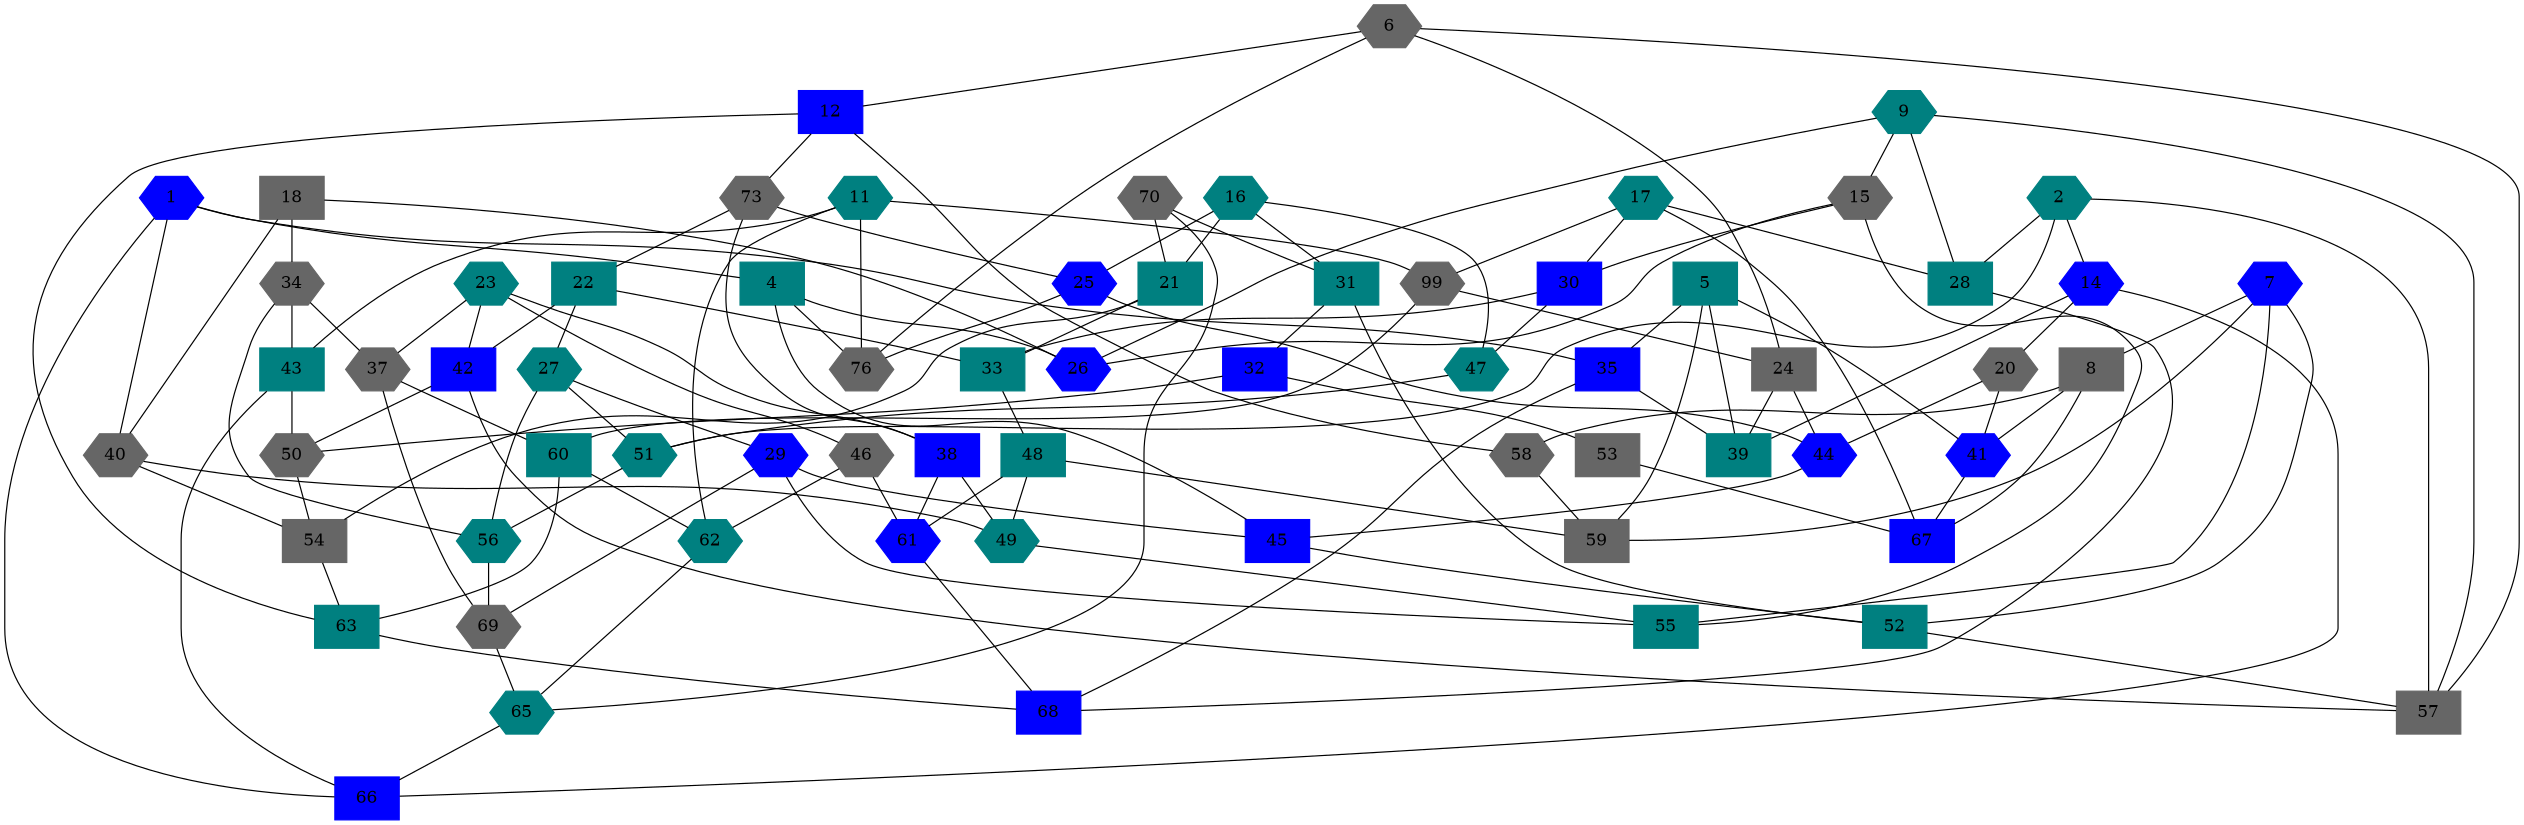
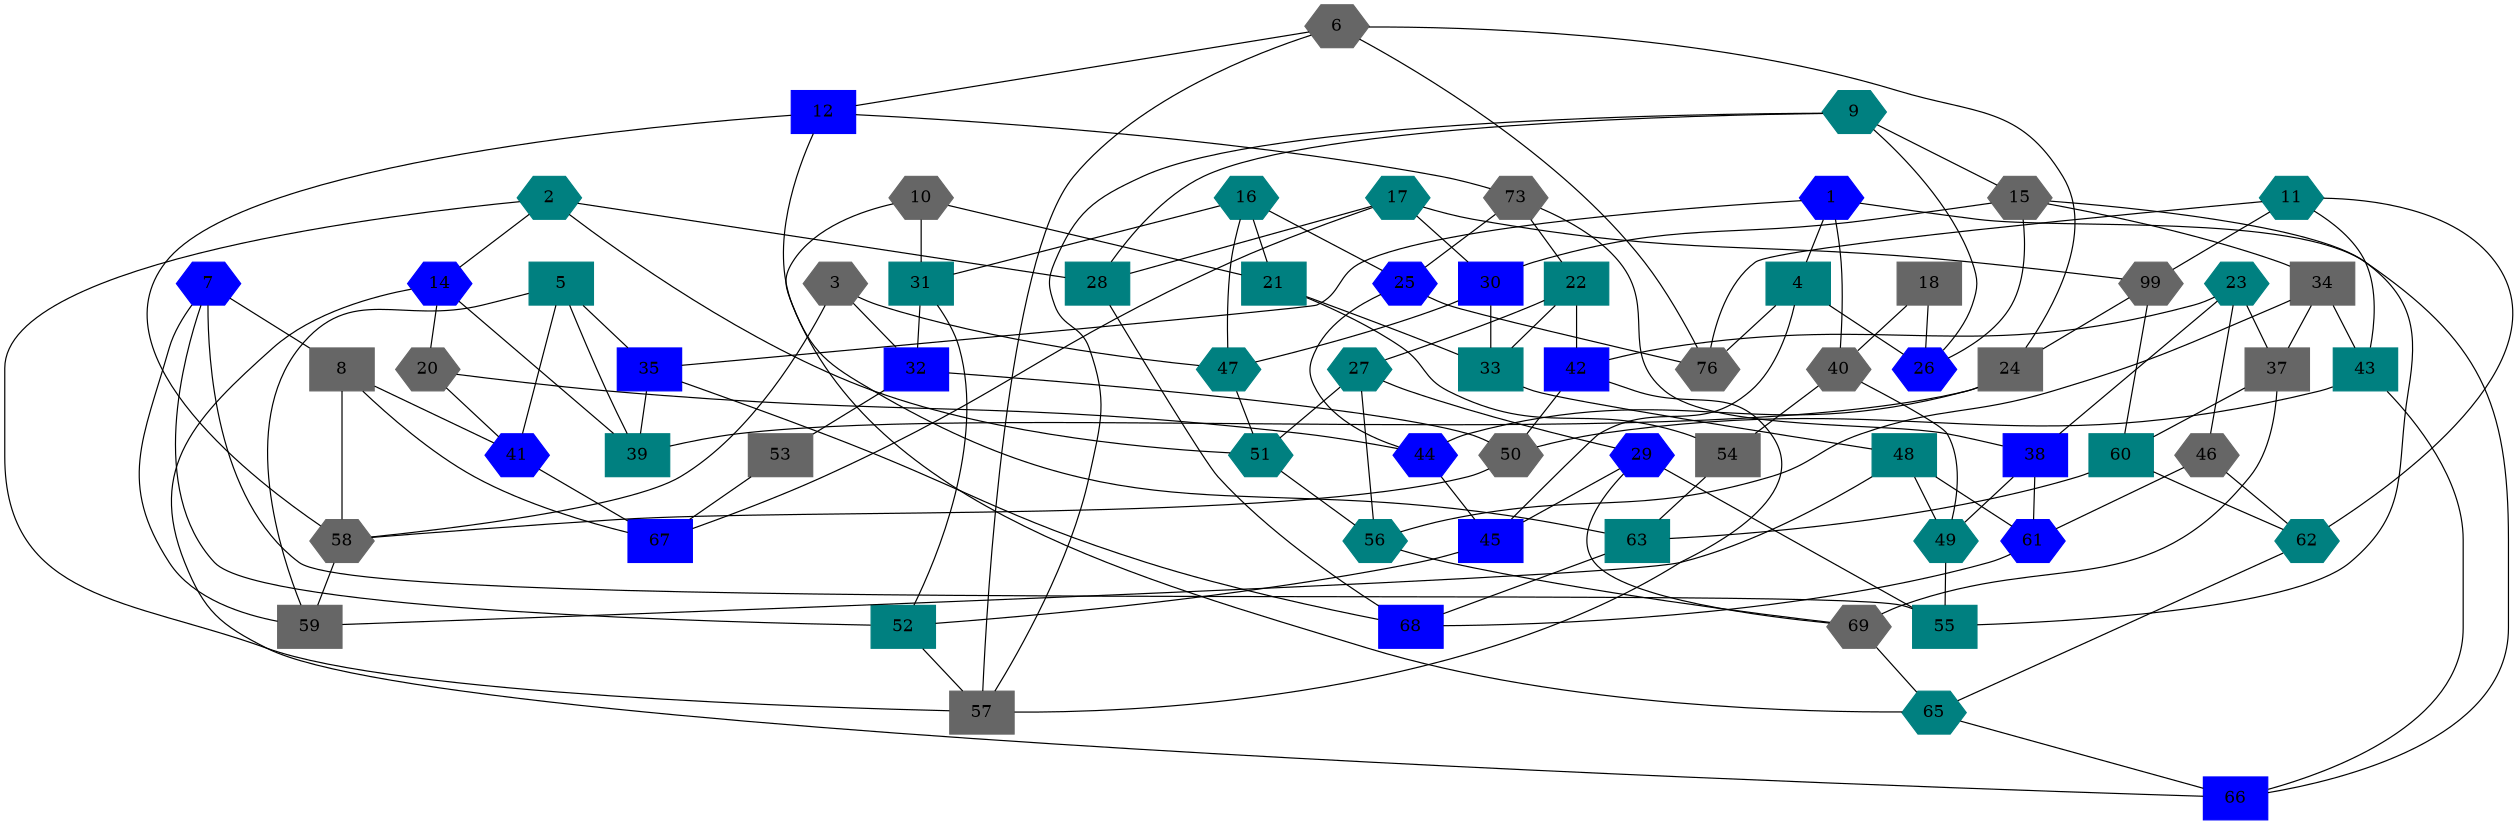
(1150, 198) -> (921, 198)
(292, 241) -> (2188, 235)
(292, 284) -> (2323, 284)
none -> (835, 284)
(378, 369) -> (2277, 369)
(301, 490) -> (932, 513)
